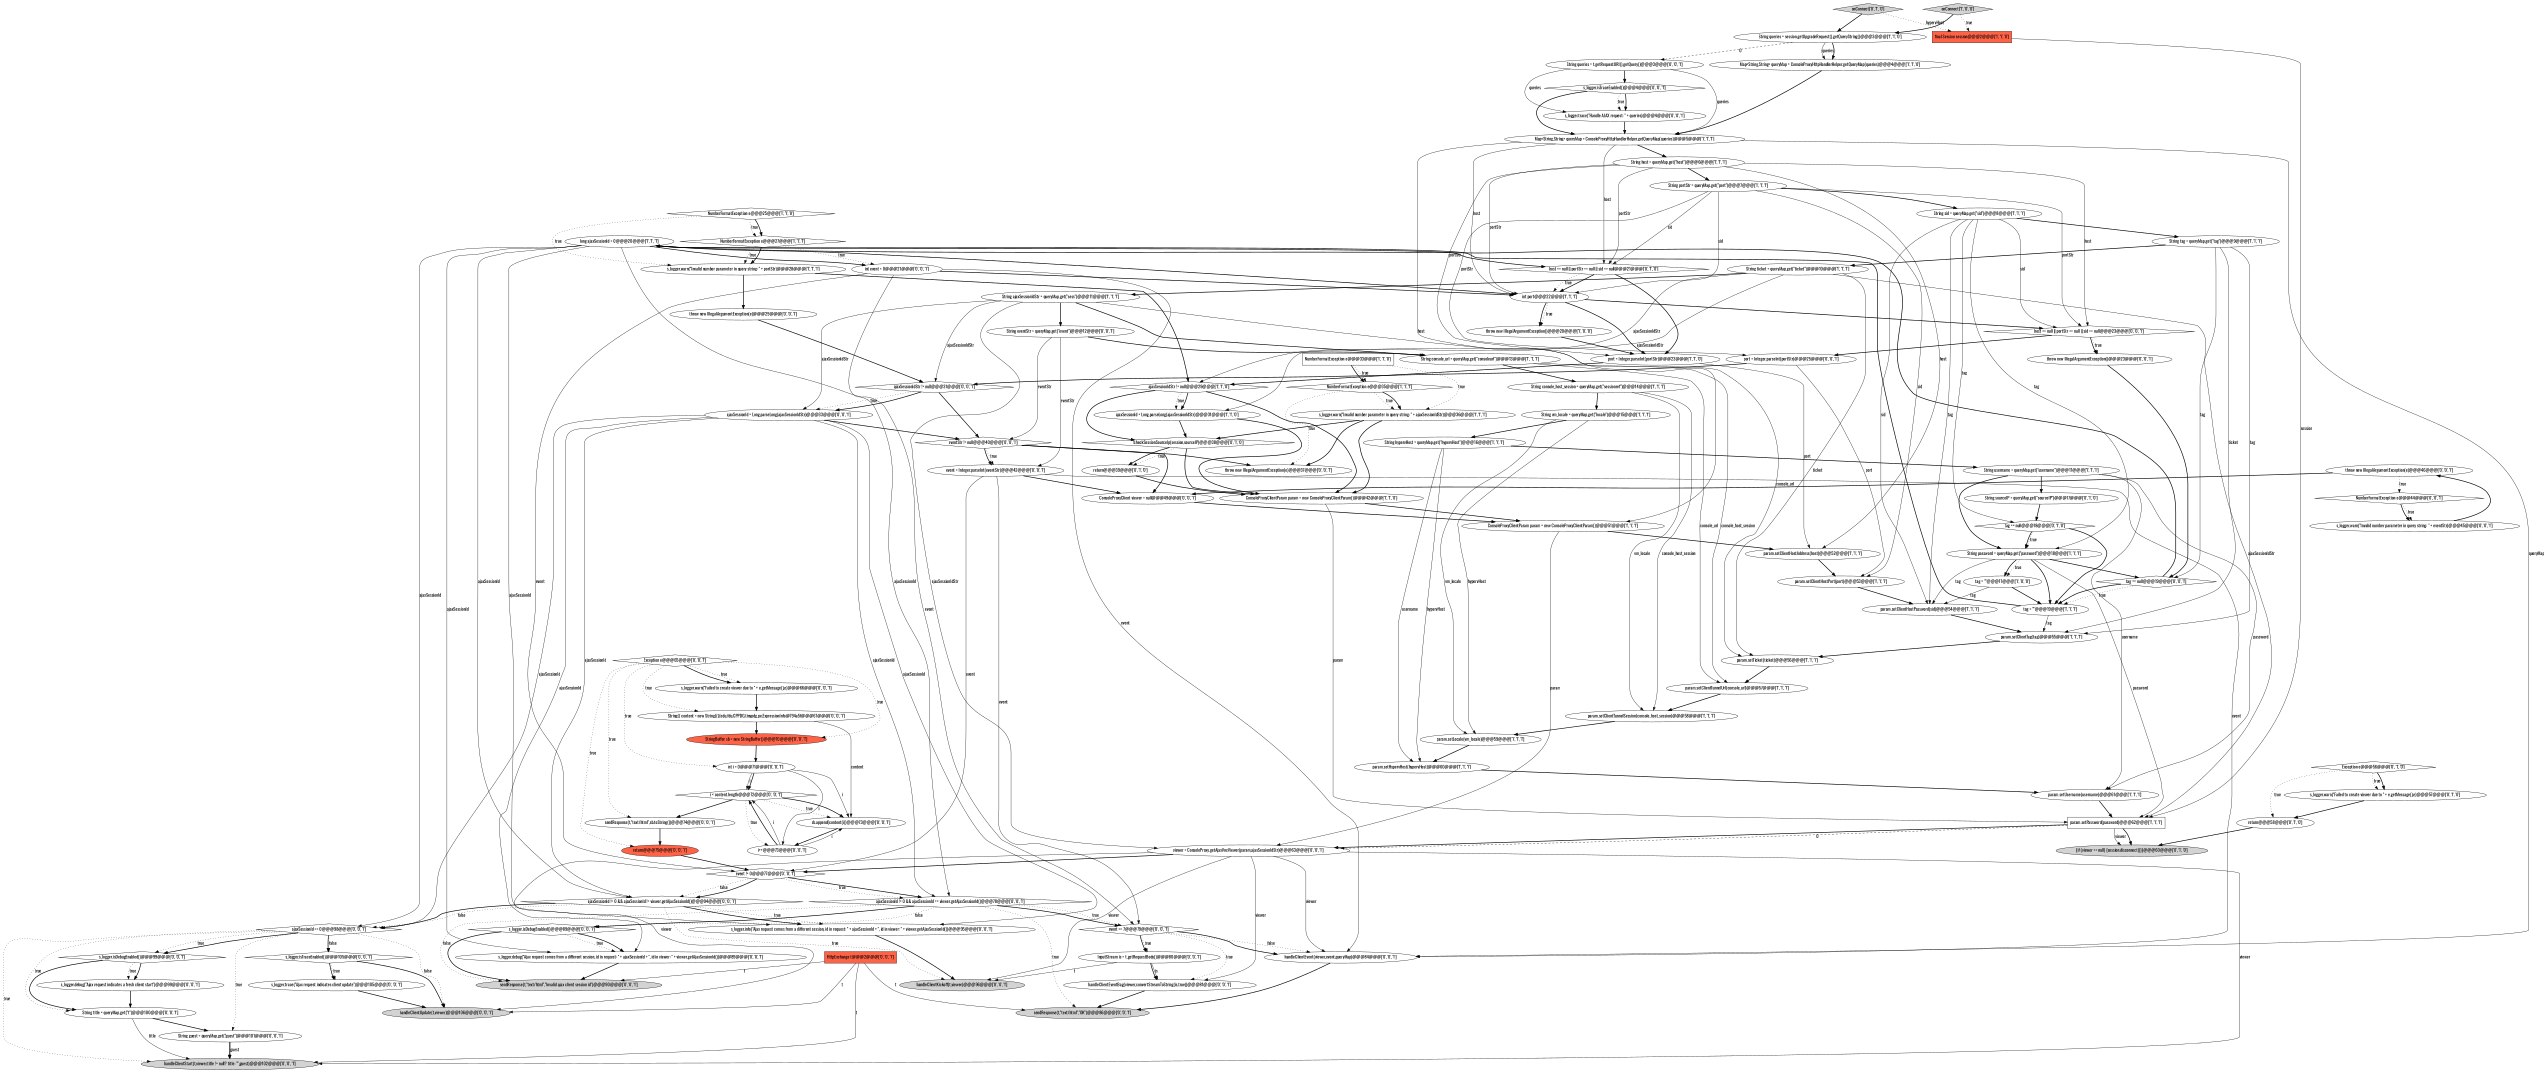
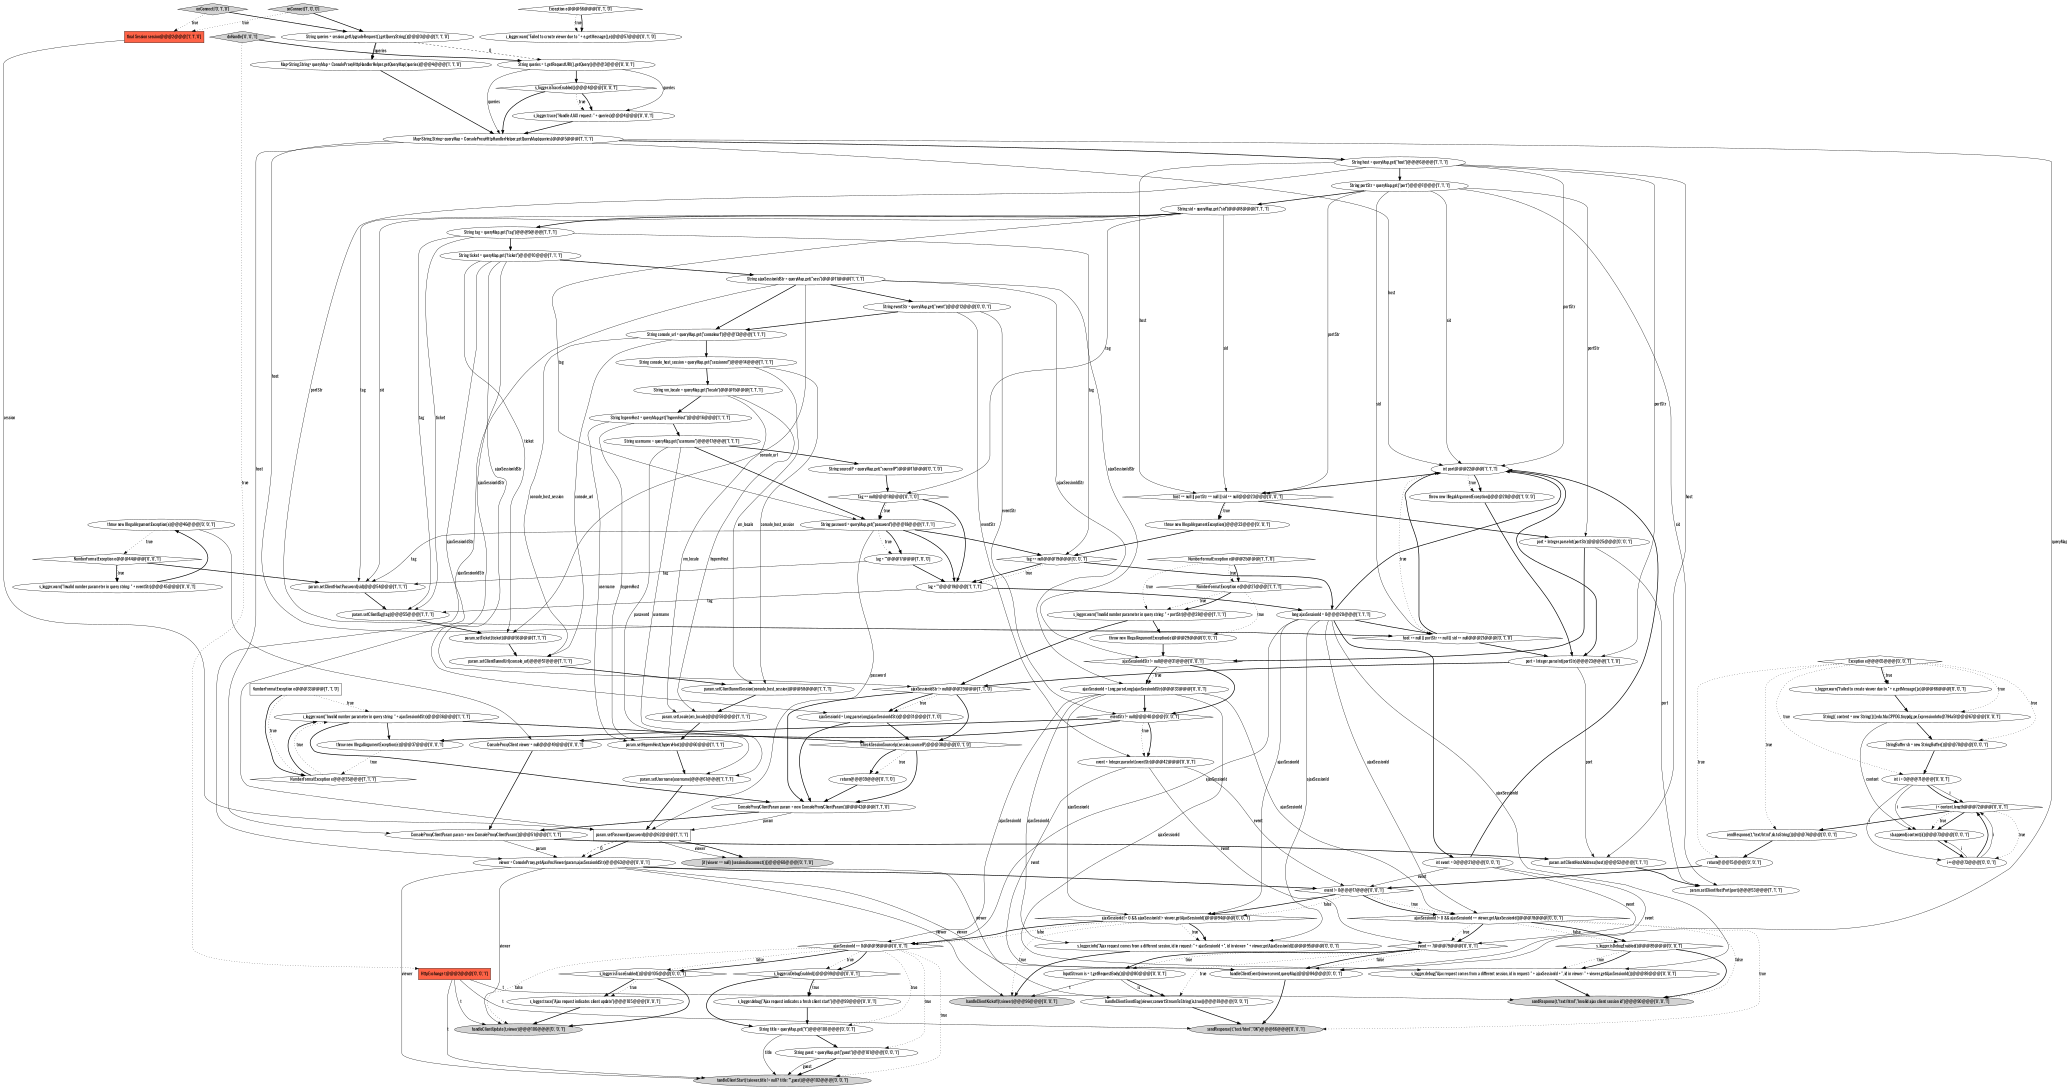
(1935, 23) -> (195, 23)
none -> (242, 37)
(827, 255) -> (1252, 623)
(1285, 415) -> (363, 762)
(1070, 484) -> none
(1764, 487) -> (326, 670)
(1884, 595) -> (227, 572)
(756, 740) -> (1937, 745)
(2275, 823) -> none
(660, 851) -> (1734, 863)
